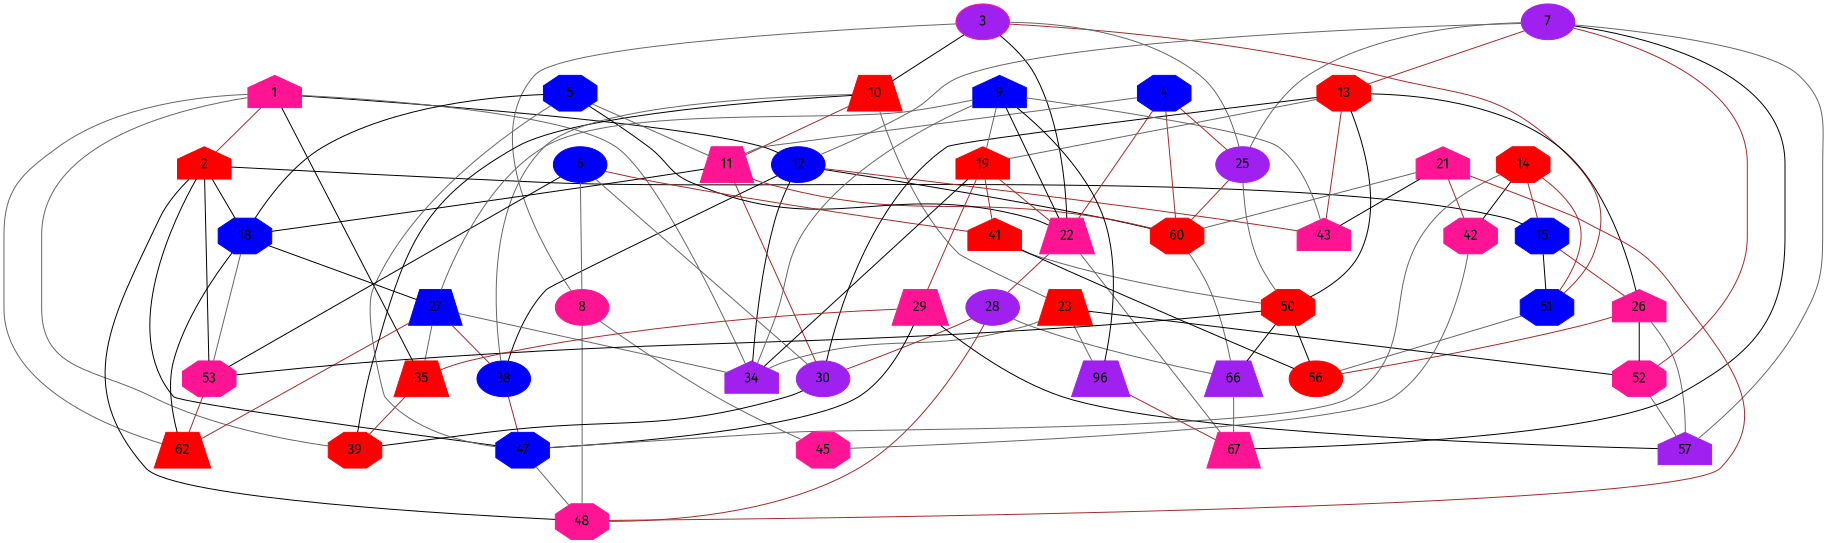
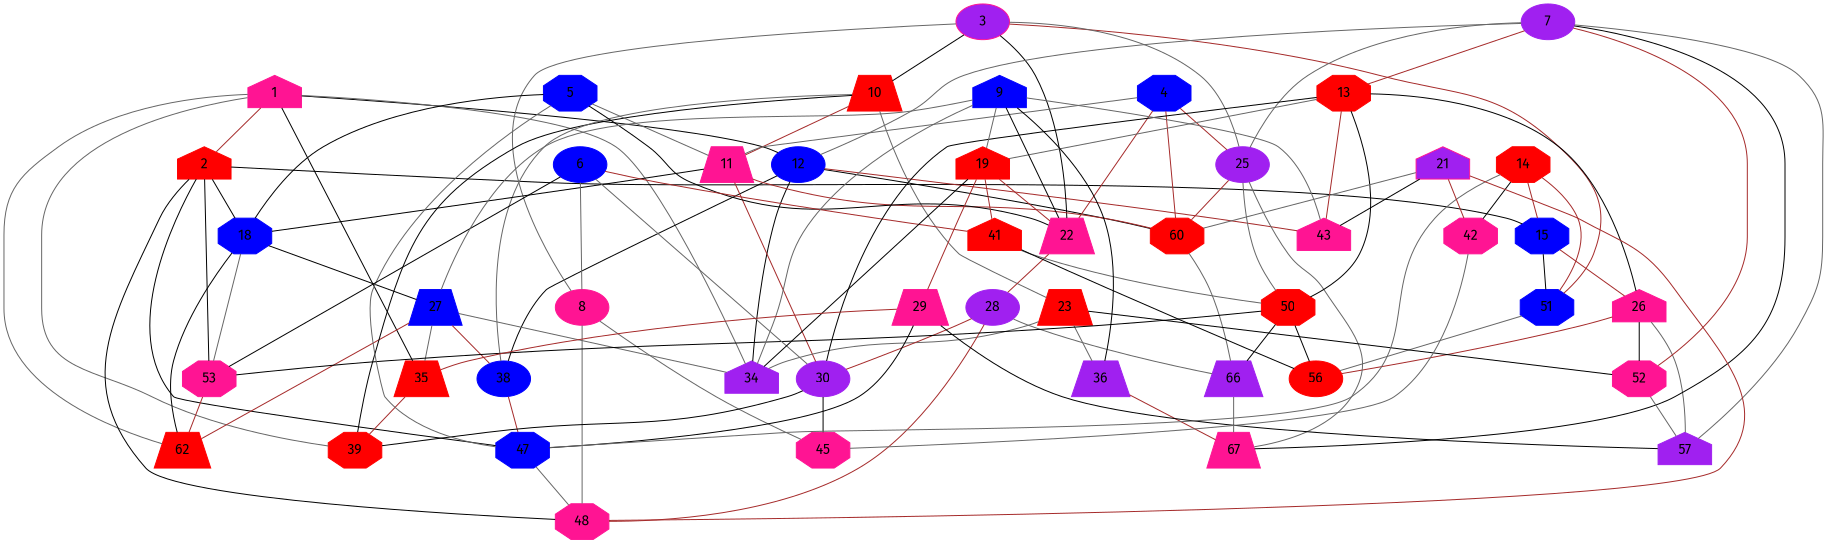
(1443, 165) -> (1443, 165)
(1150, 343) -> (1352, 331)
(1101, 379) -> (1101, 379)
none -> (823, 417)
